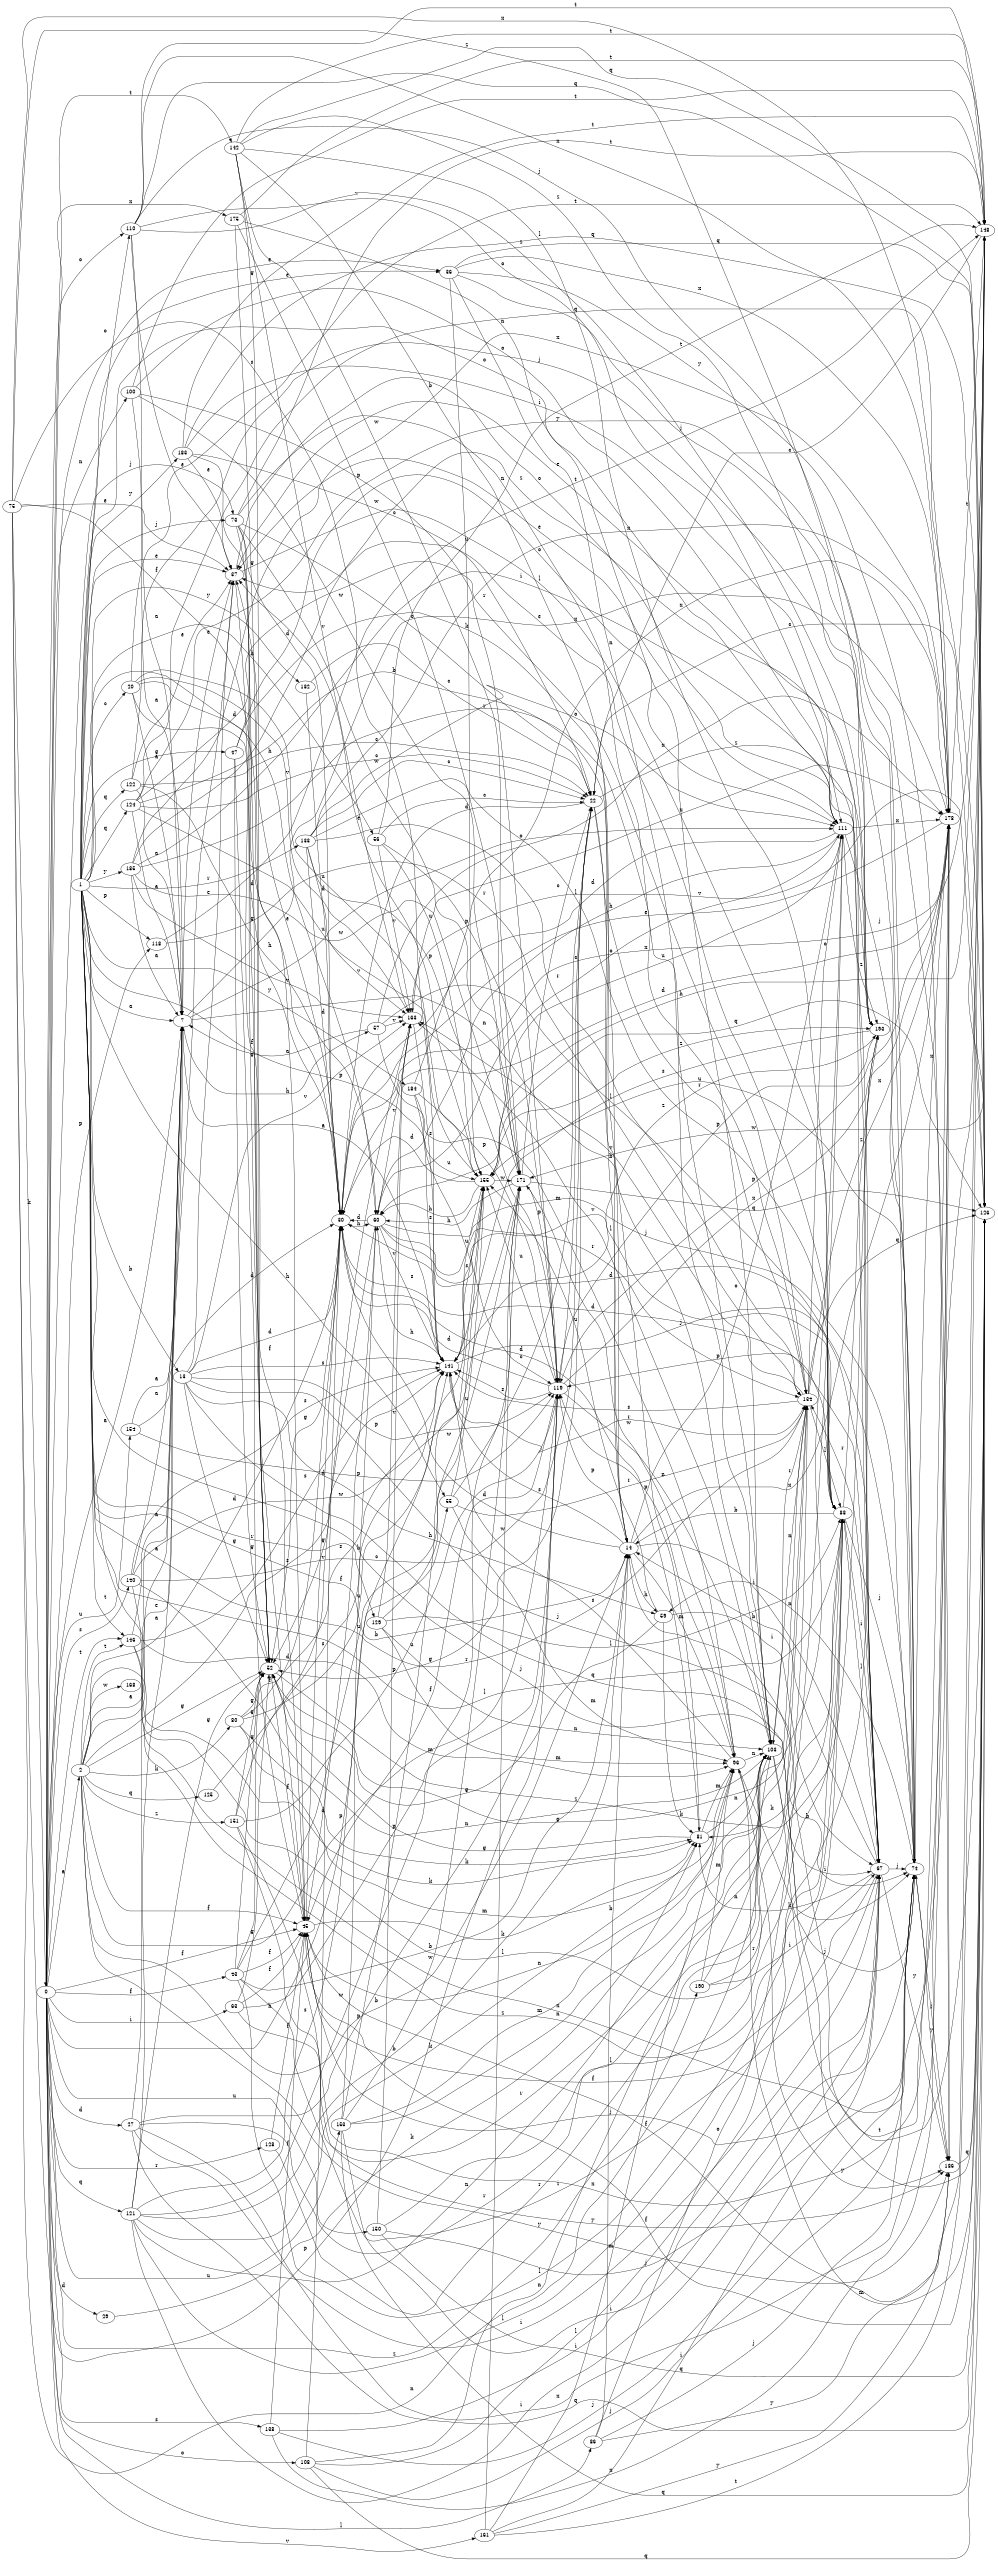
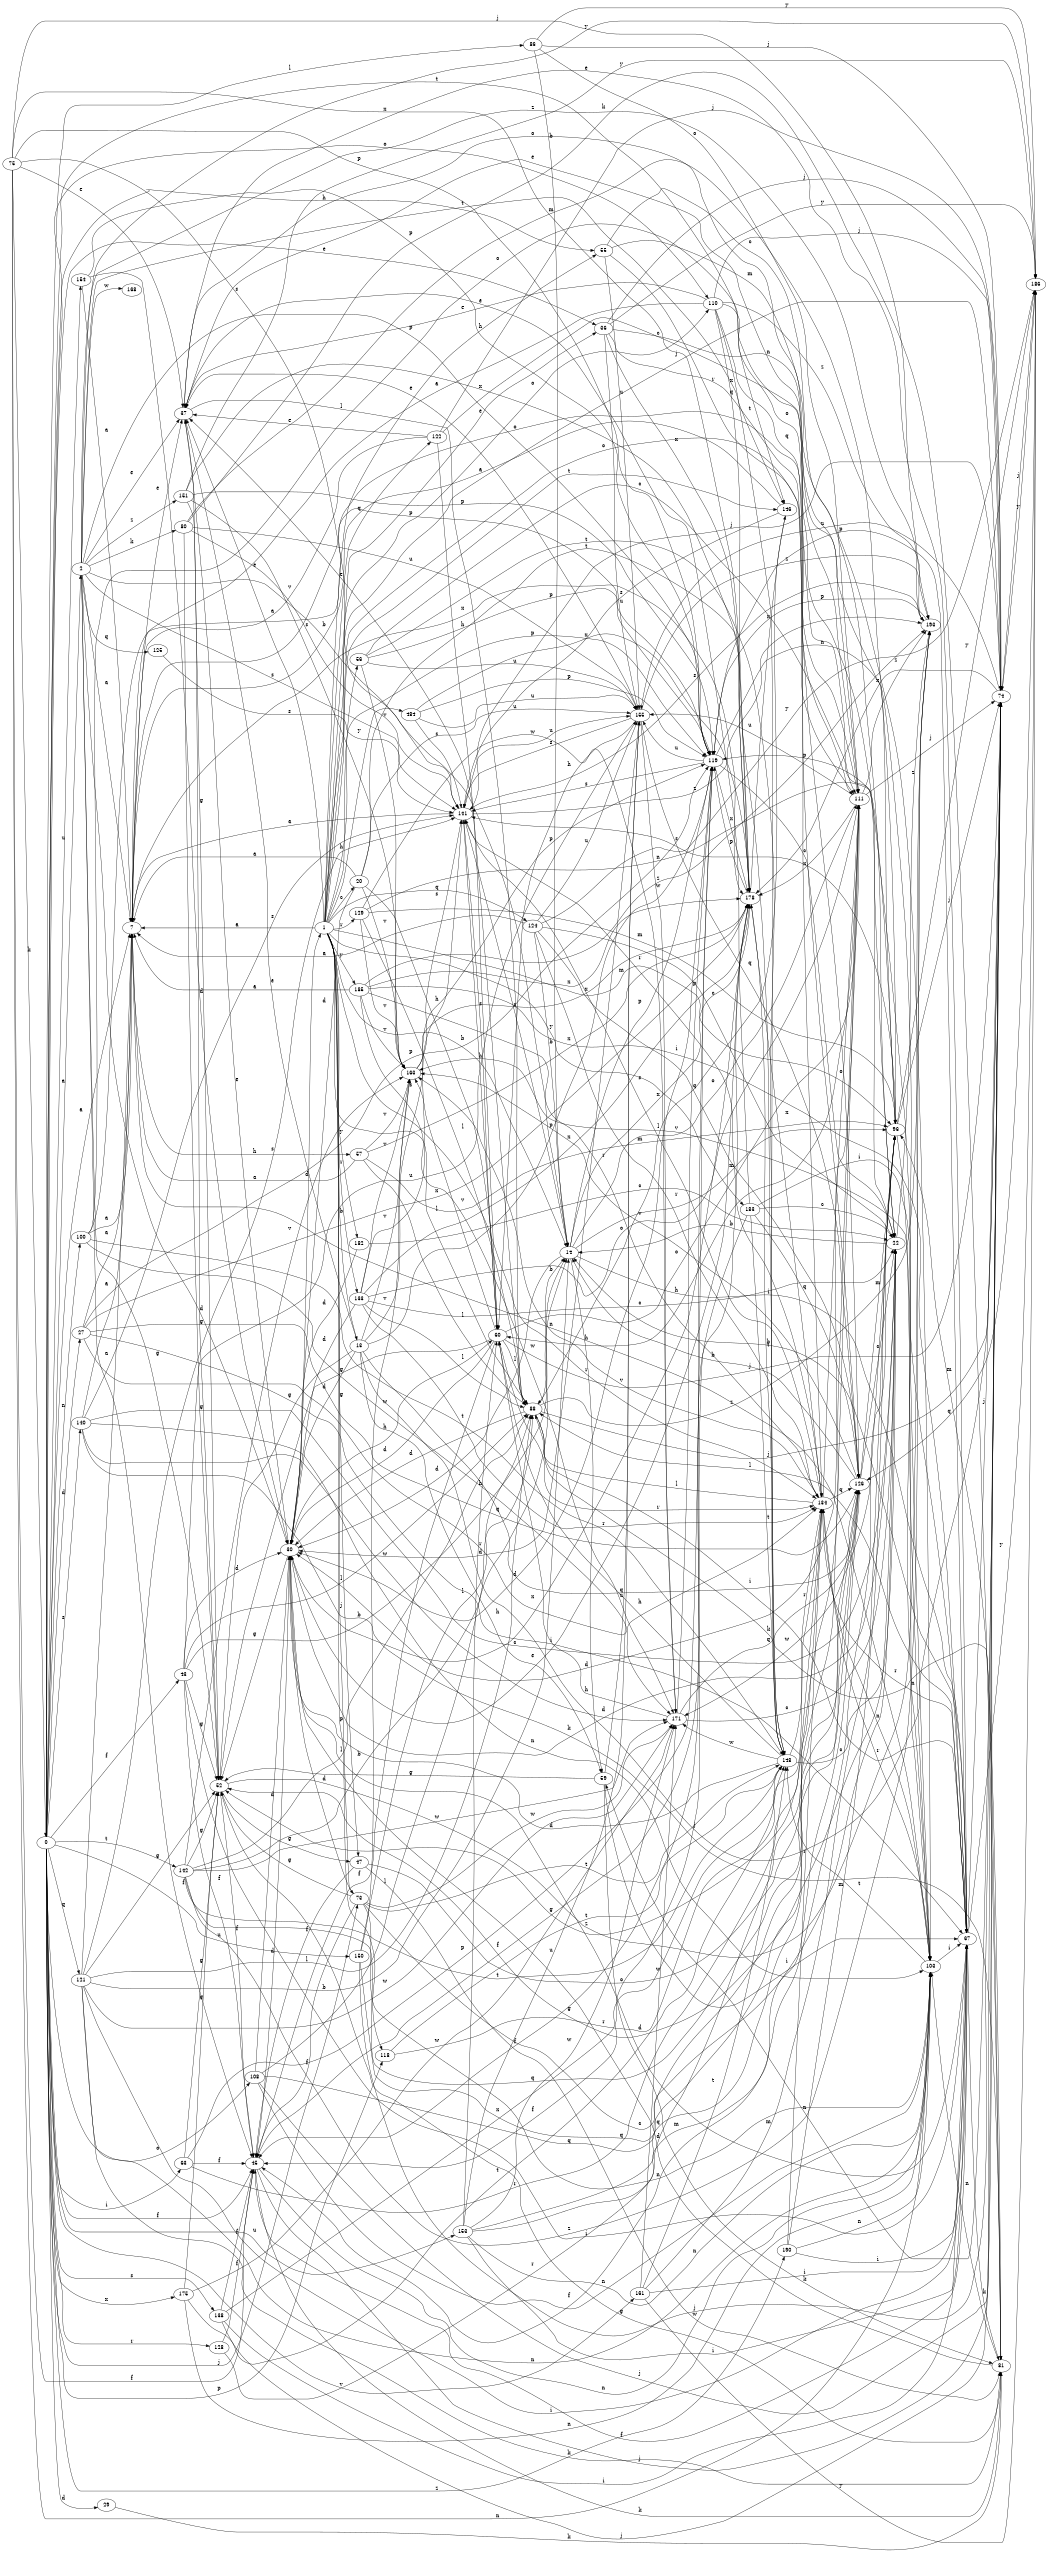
(467, 45) -> (498, 18)
(467, 626) -> (695, 2314)
(254, 776) -> (307, 1240)
(412, 1089) -> (411, 715)
(702, 1096) -> (803, 1628)
(238, 1210) -> (276, 1840)
(920, 2003) -> (763, 705)
